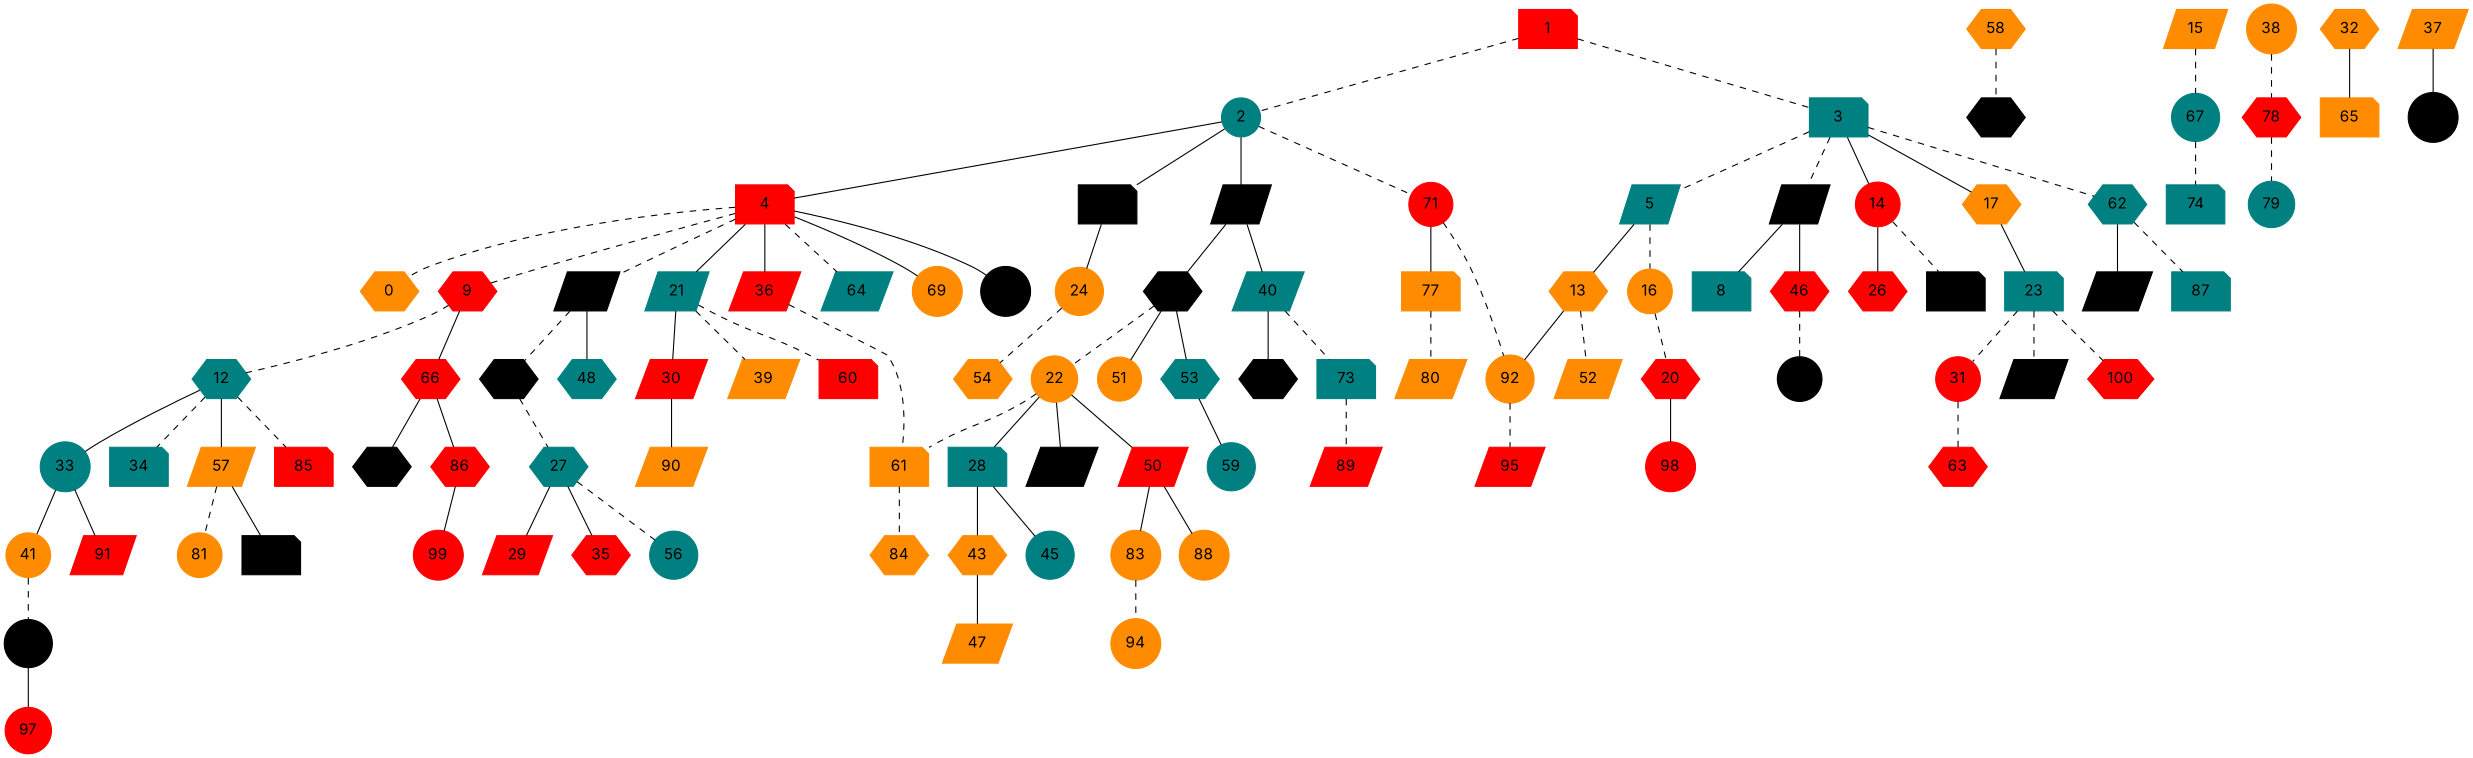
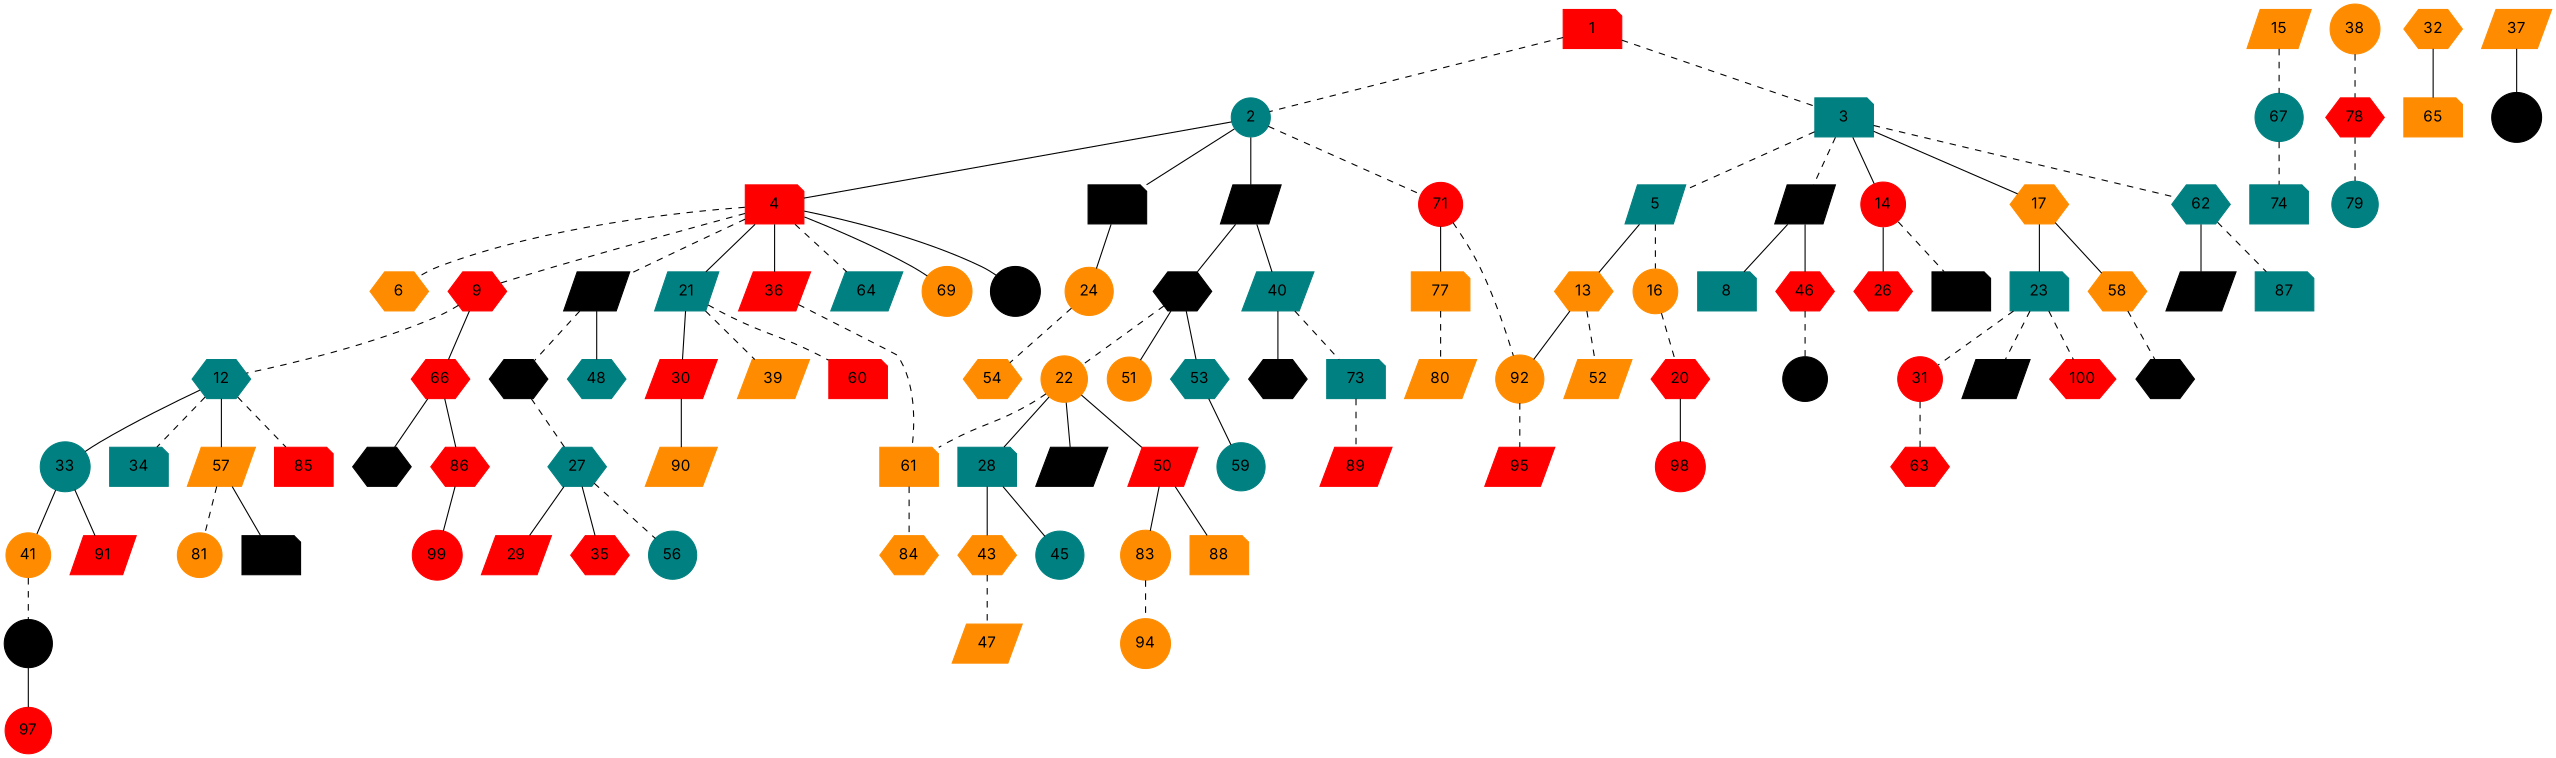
none -> (2078, 248)
(390, 291) -> (399, 291)
(1204, 555) -> (1219, 555)
(977, 599) -> (987, 599)
